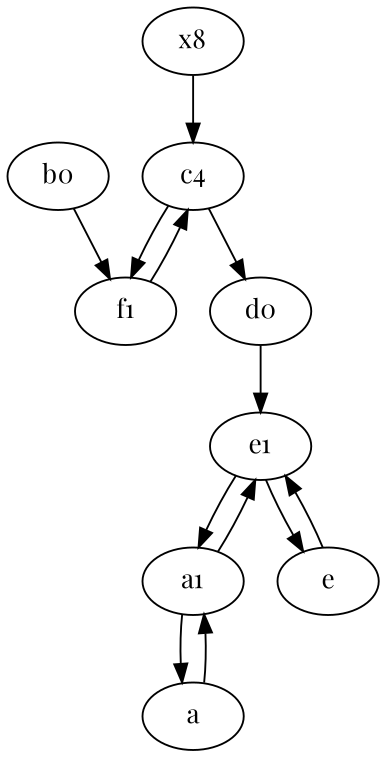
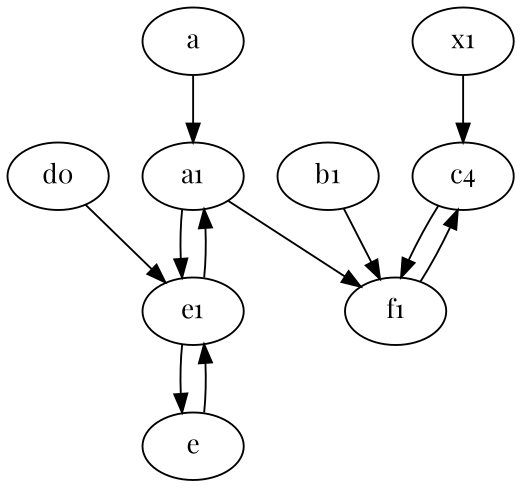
(193, 41) -> (463, 41)
(58, 176) -> (328, 176)
(223, 235) -> none
(181, 639) -> (287, 239)
